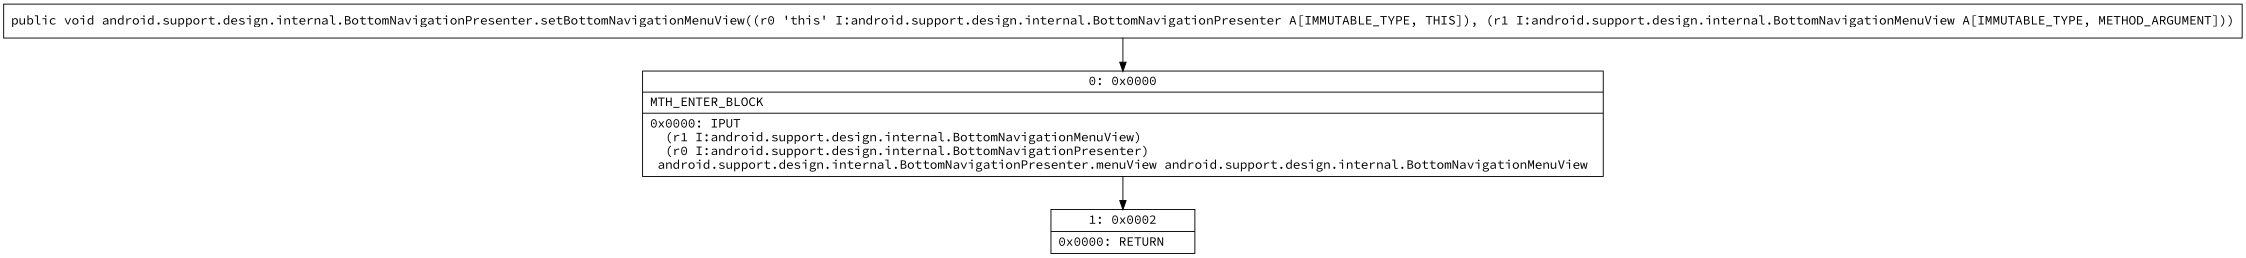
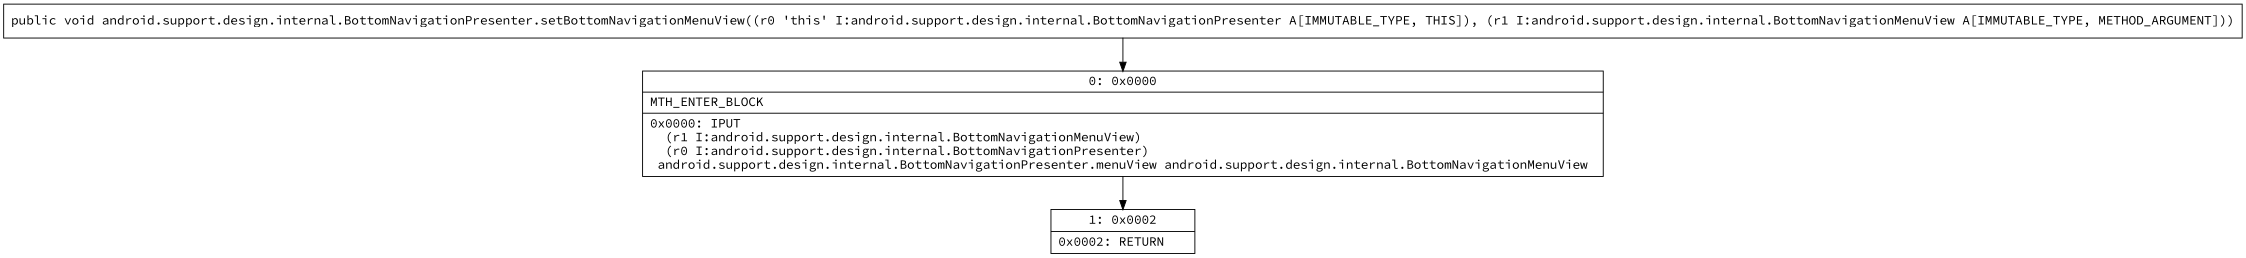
(1123, 242) -> (1123, 242)
